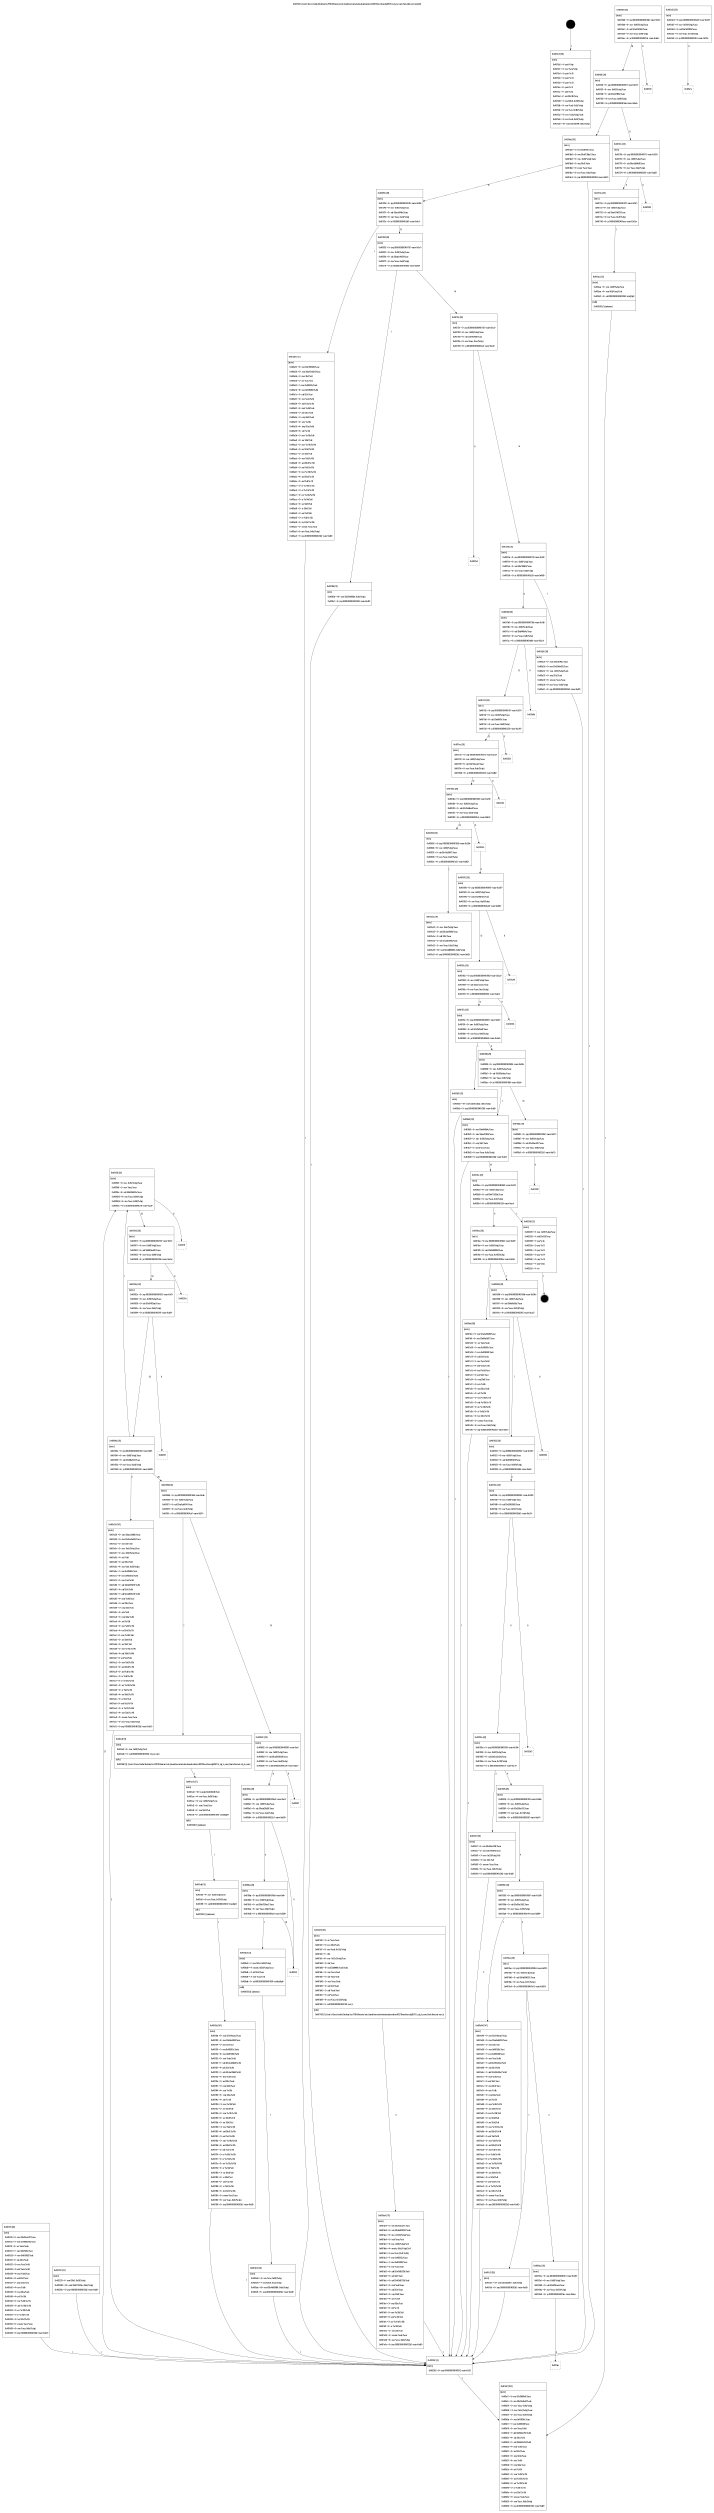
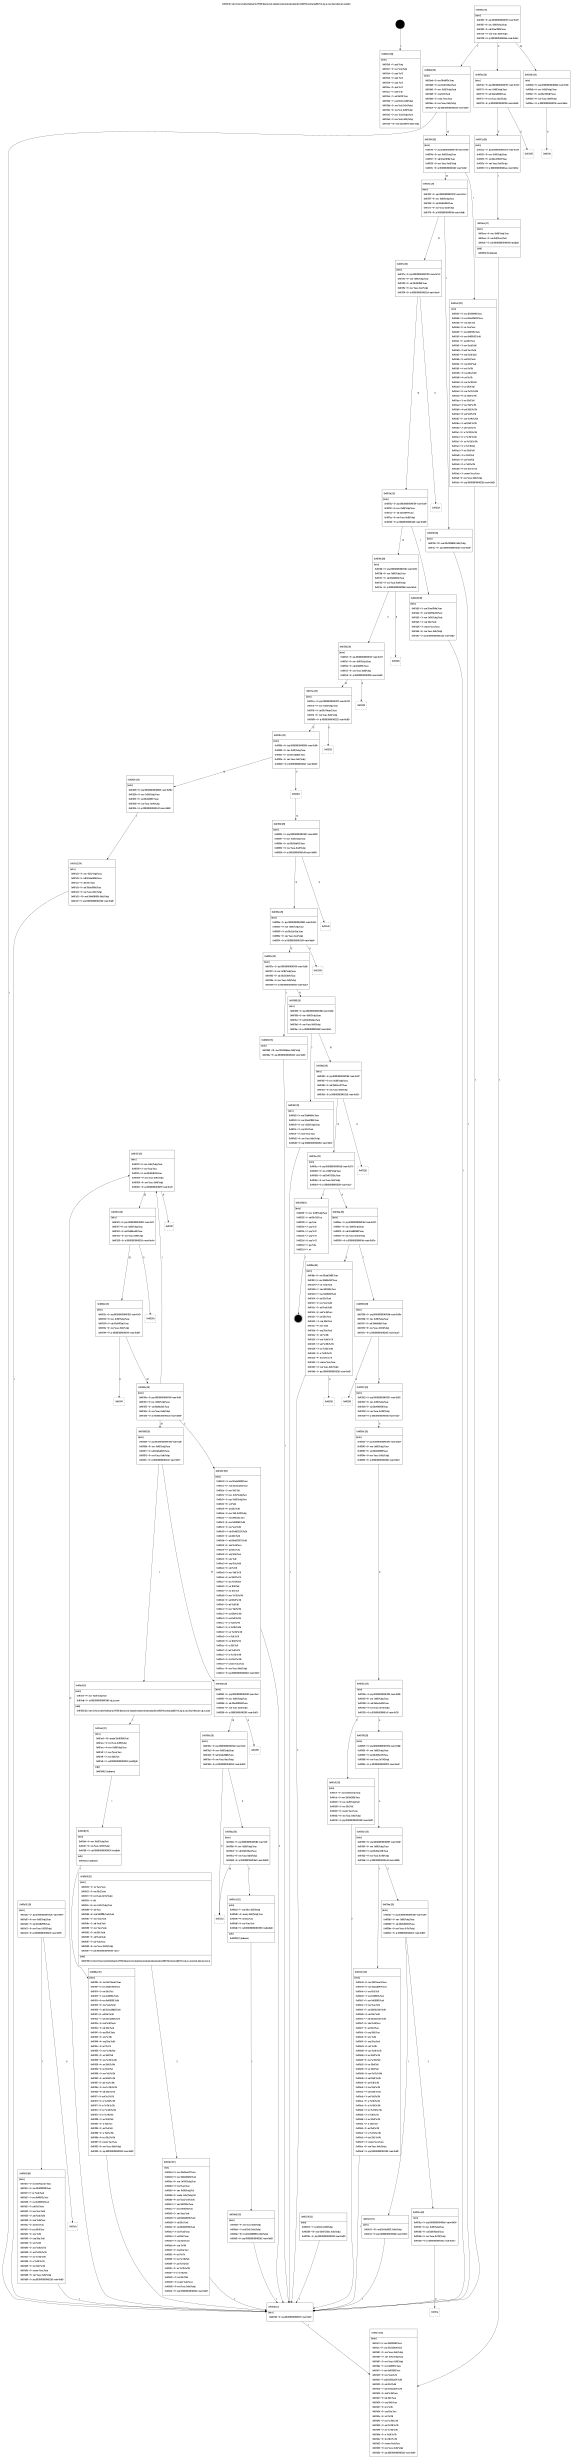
(628, 56) -> (526, 56)
(490, 1165) -> (336, 1125)
(520, 1632) -> (329, 1386)
none -> (41, 2053)
